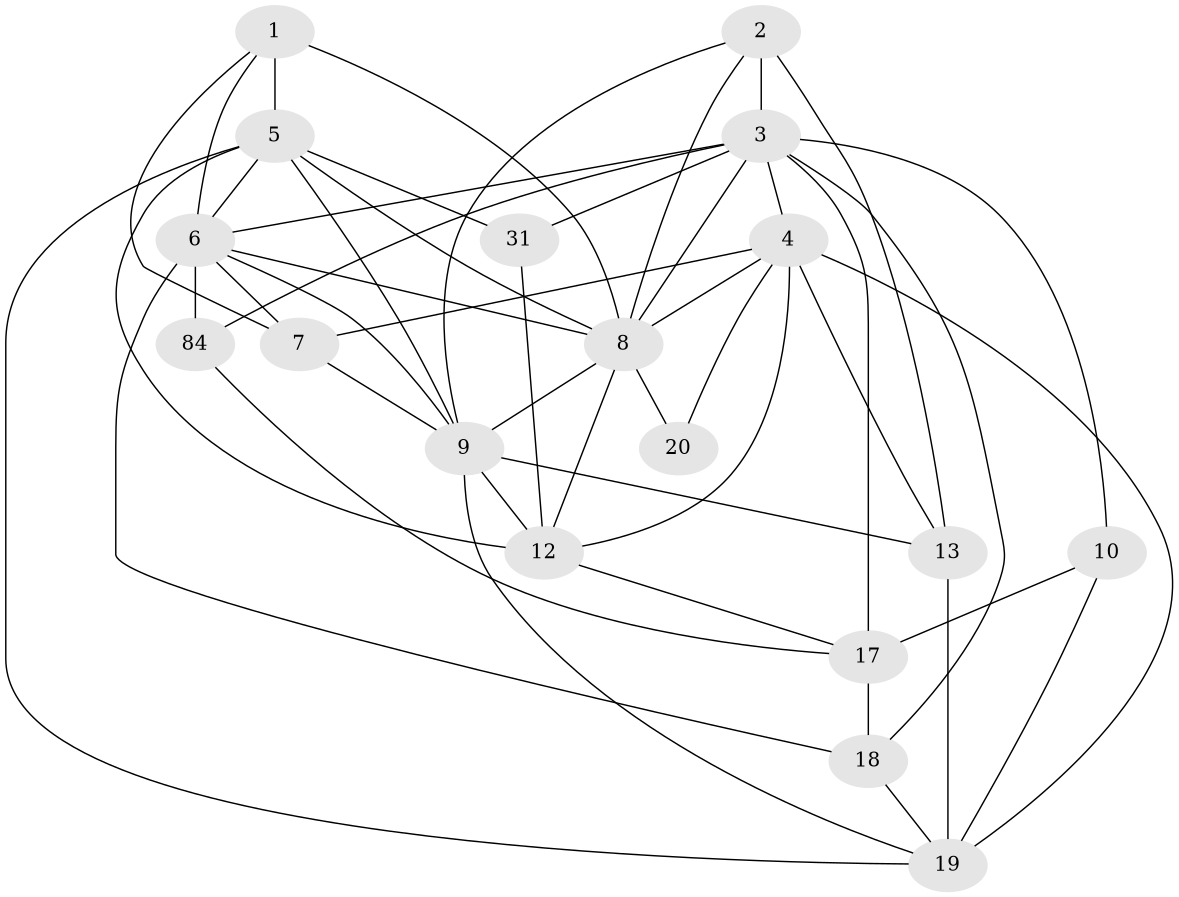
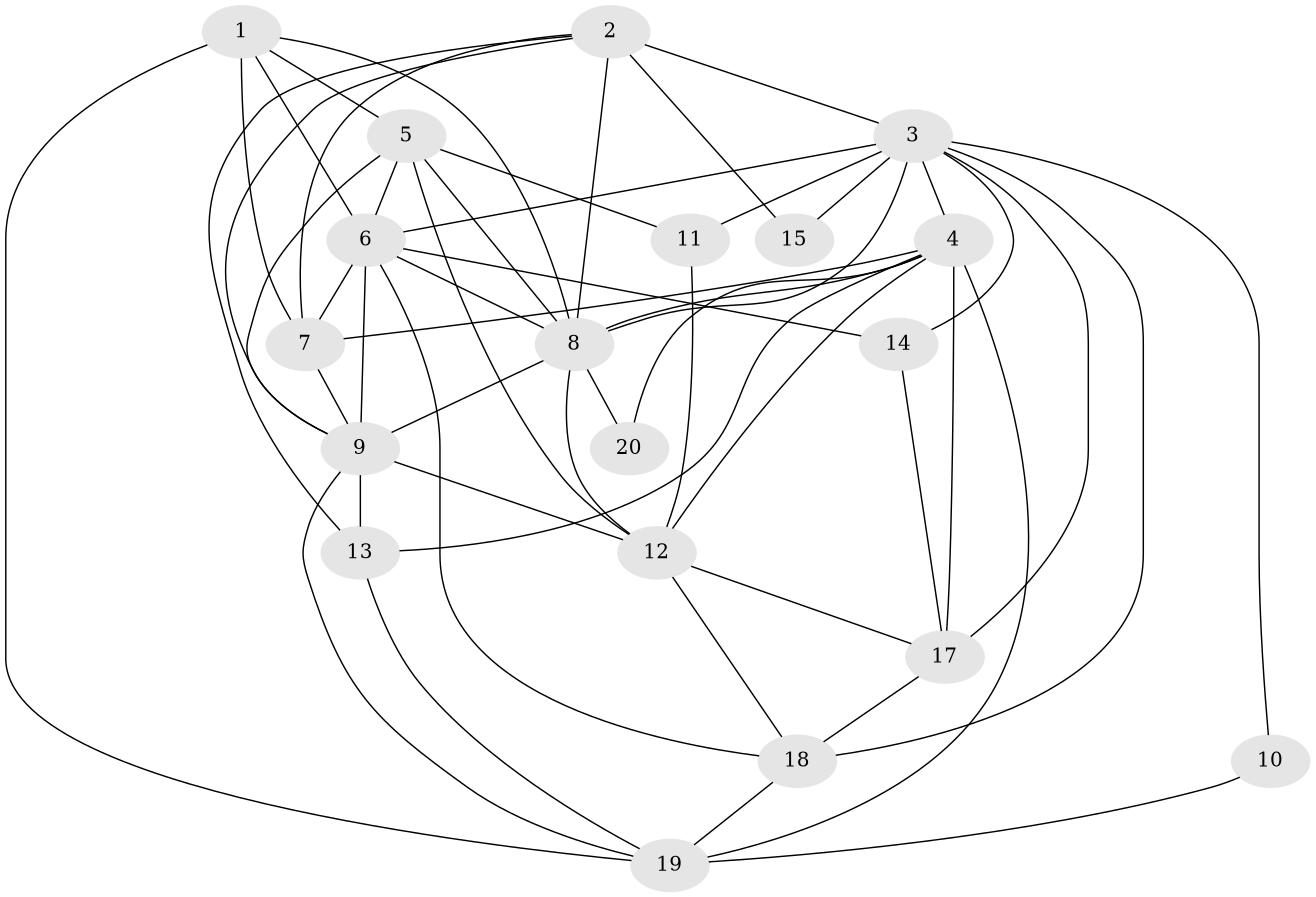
none -> (368, 99)
(520, 240) -> (690, 240)
none -> (795, 240)
(195, 344) -> (899, 344)
(975, 611) -> (952, 449)
none -> (727, 657)
(116, 767) -> (6, 642)
